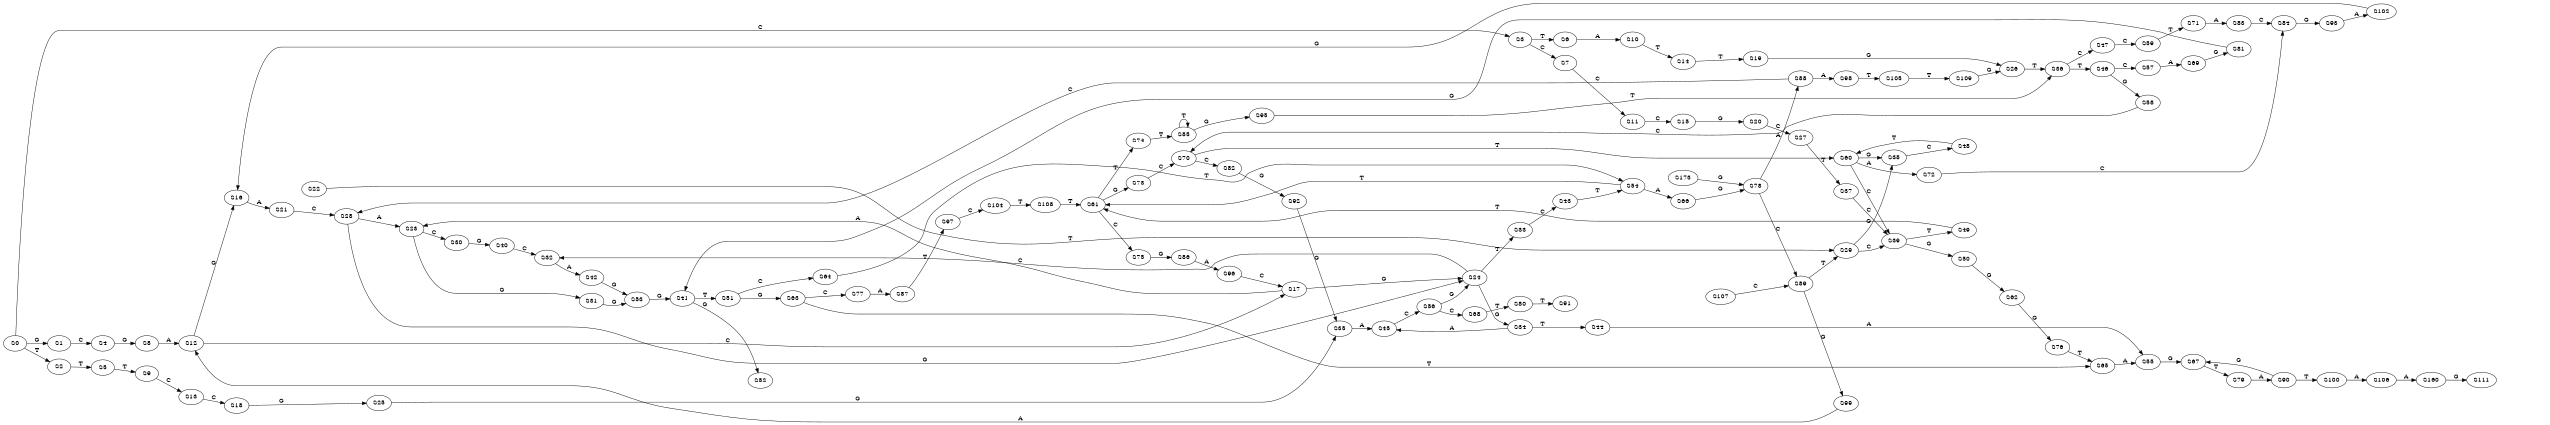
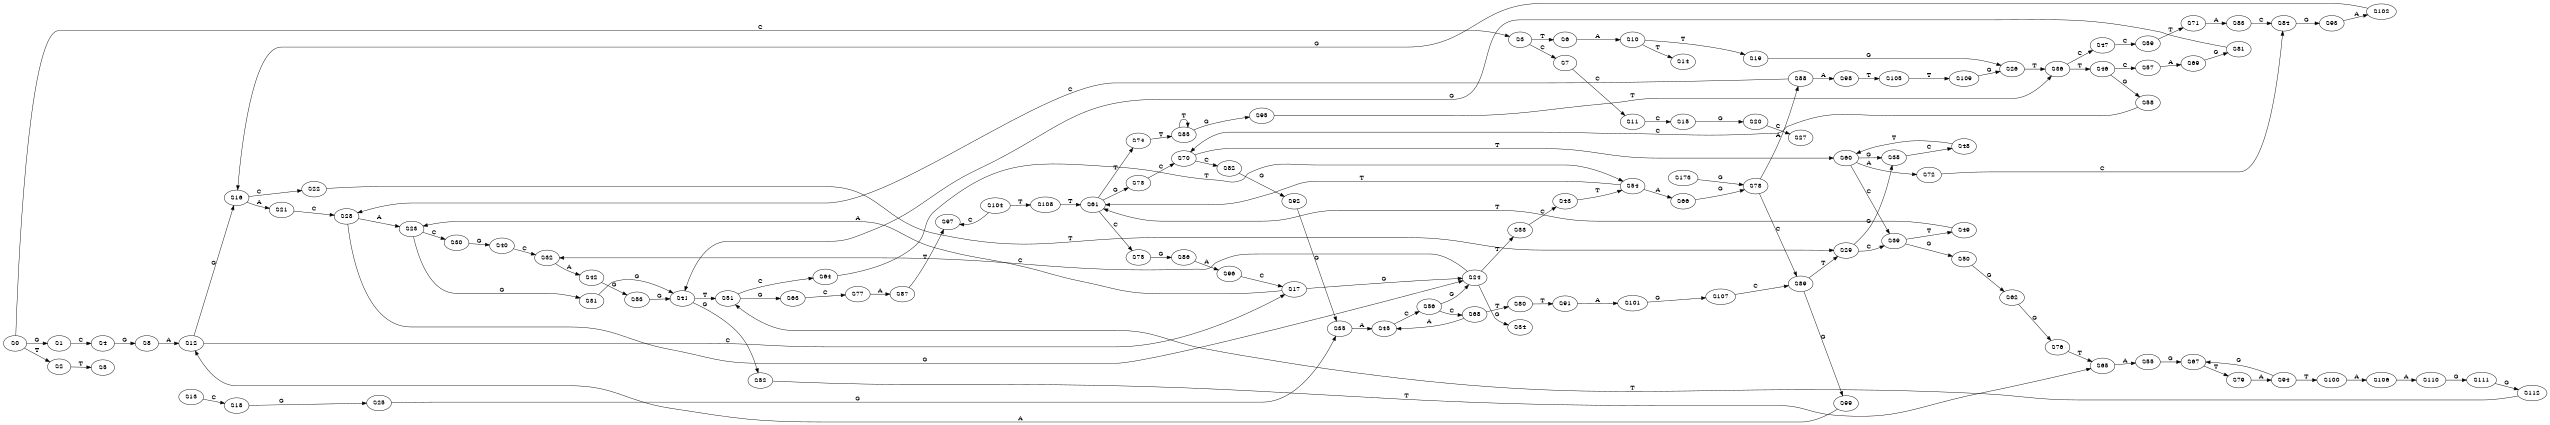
(1717, 60) -> (1693, 45)
(1846, 191) -> none
none -> (273, 194)
(969, 215) -> (977, 221)
none -> (1633, 303)
(612, 306) -> (632, 280)
(1598, 327) -> none
(1454, 331) -> (1433, 326)
(1440, 367) -> (1433, 401)
(147, 374) -> none
(2284, 380) -> (2284, 380)
(2431, 380) -> (2431, 380)
none -> (2532, 393)
